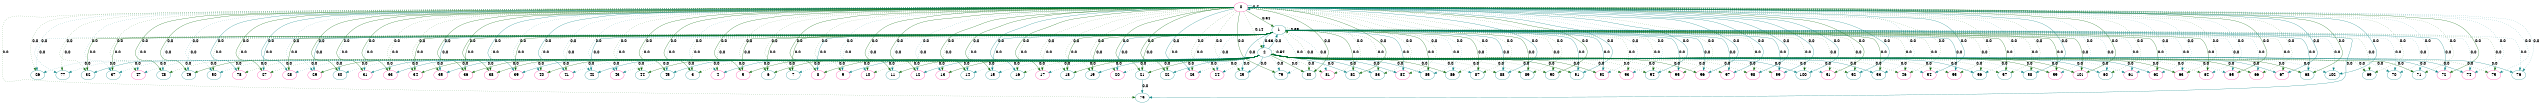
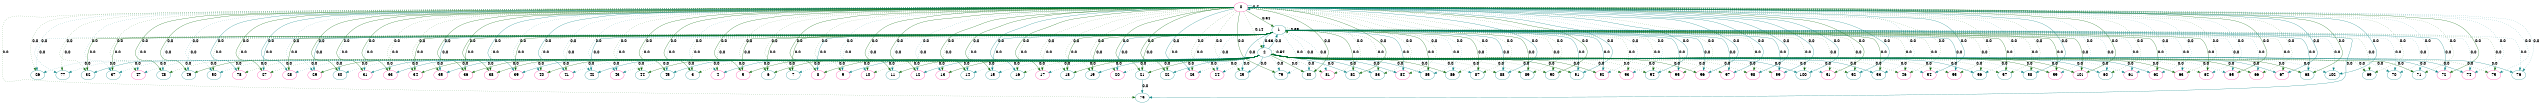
(1302, 46) -> (1302, 46)
